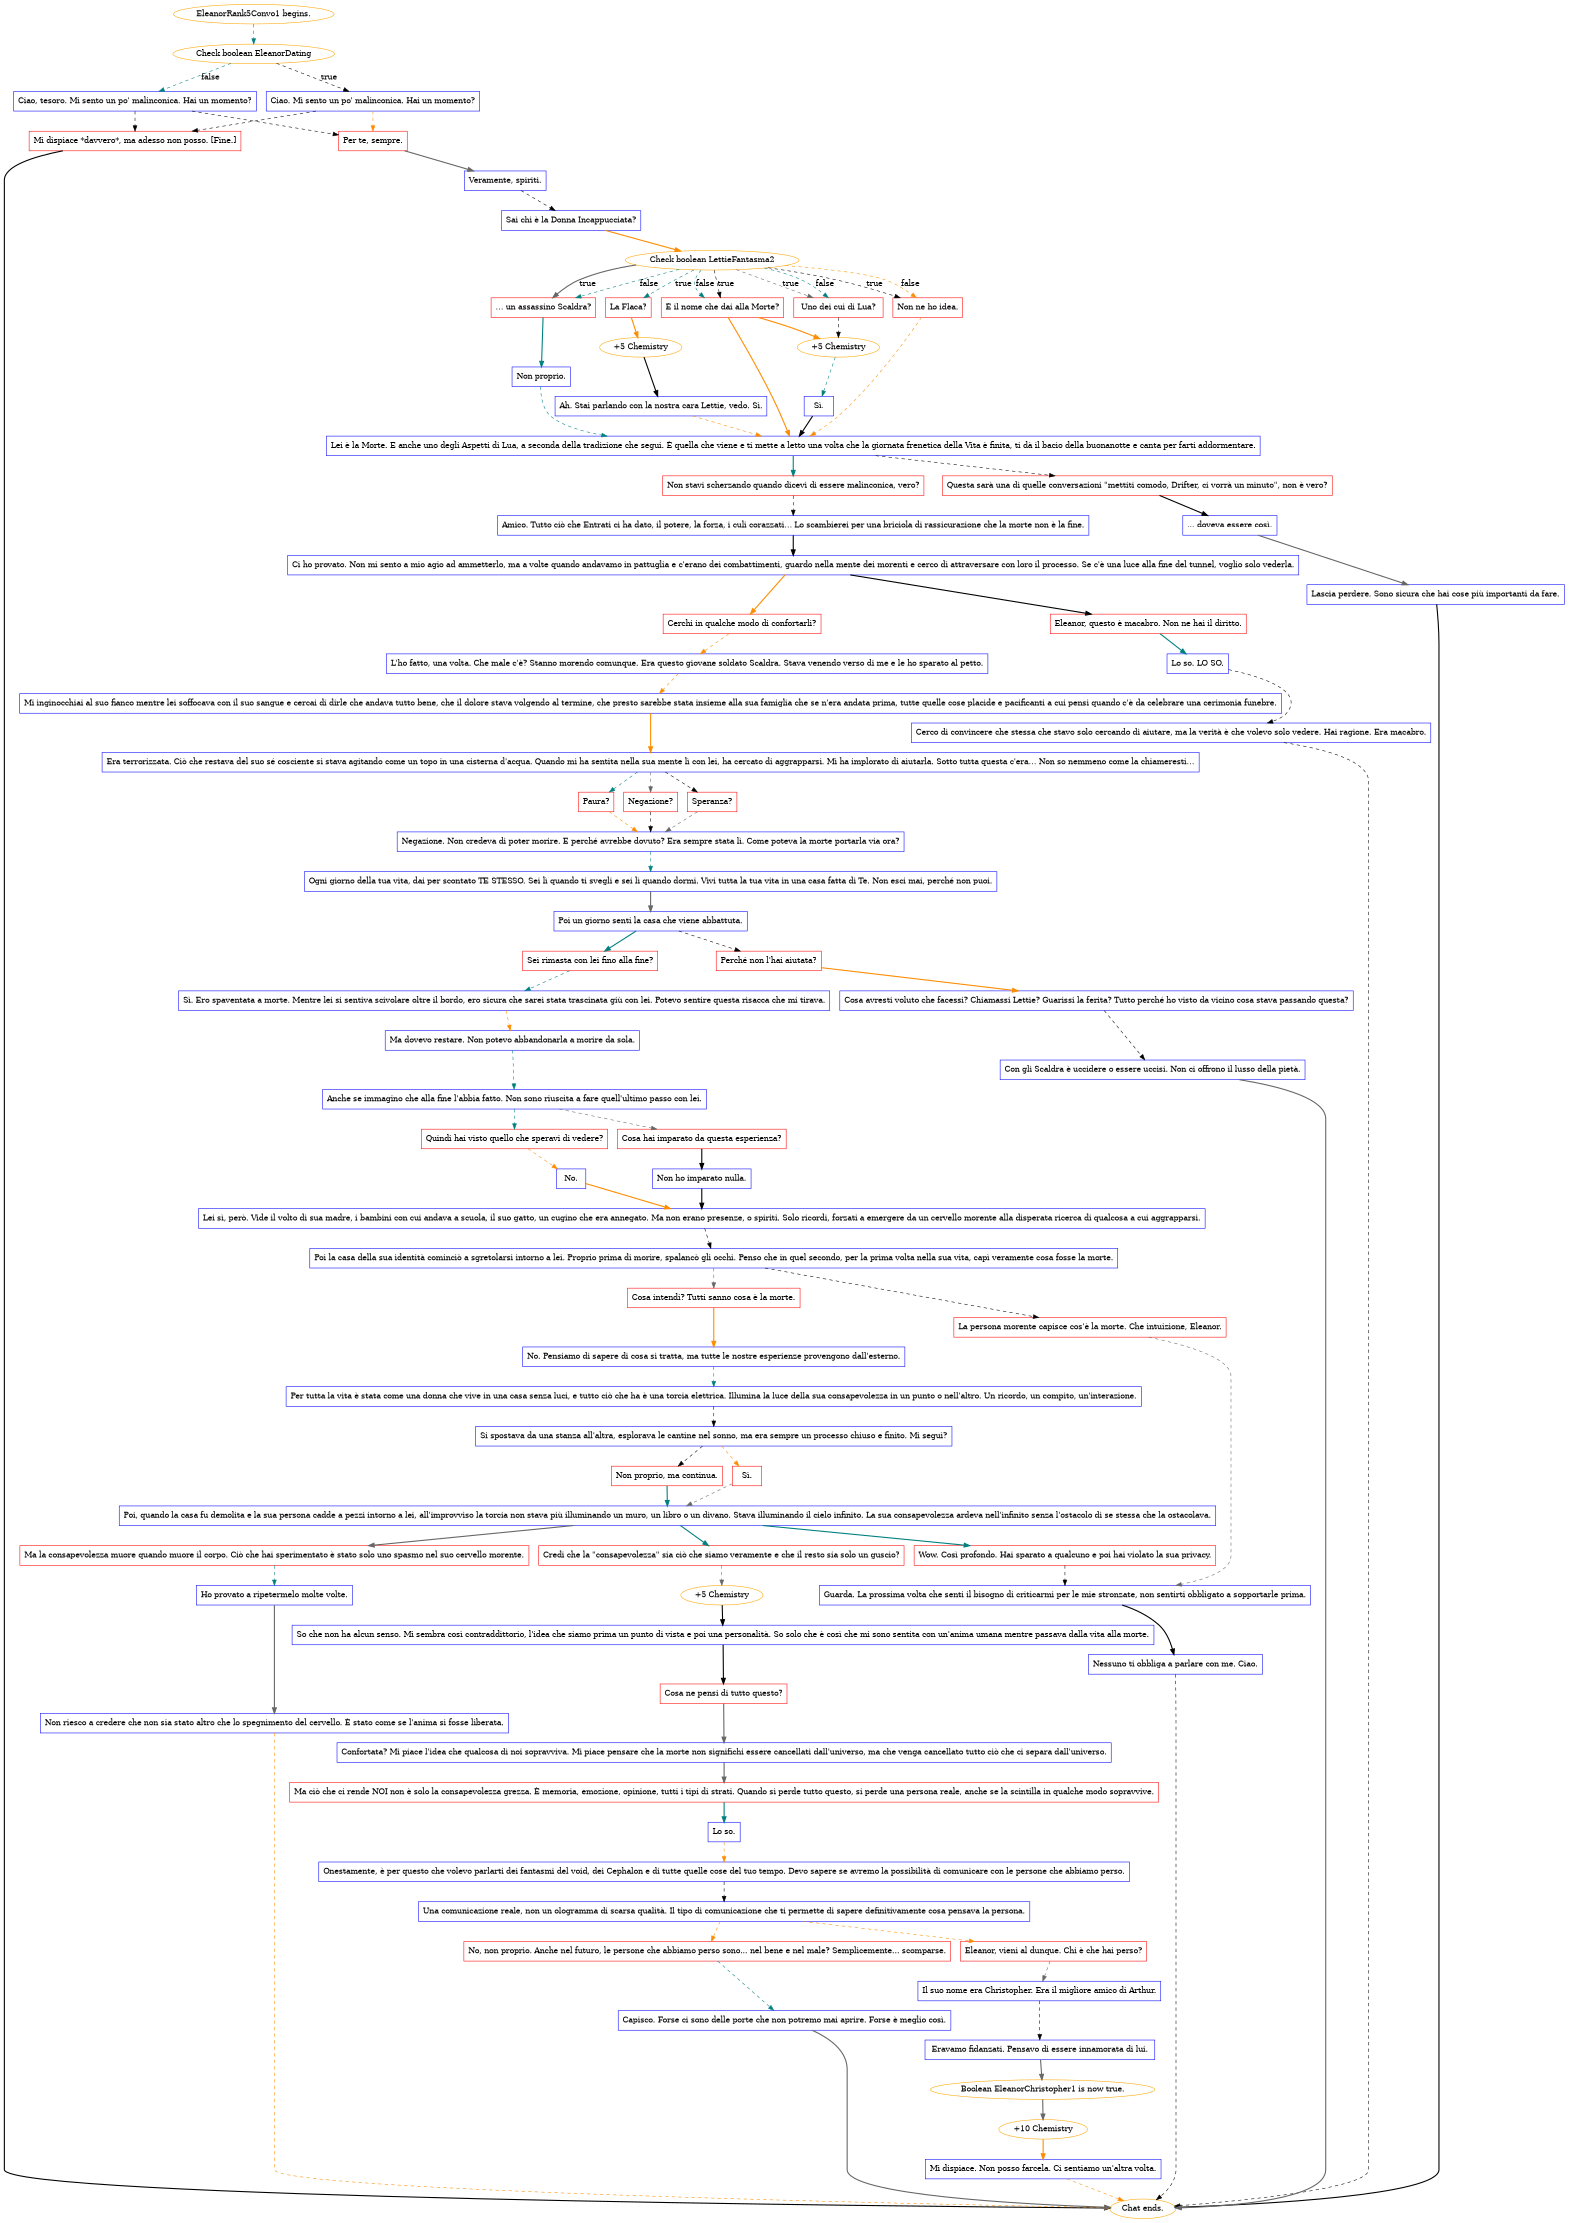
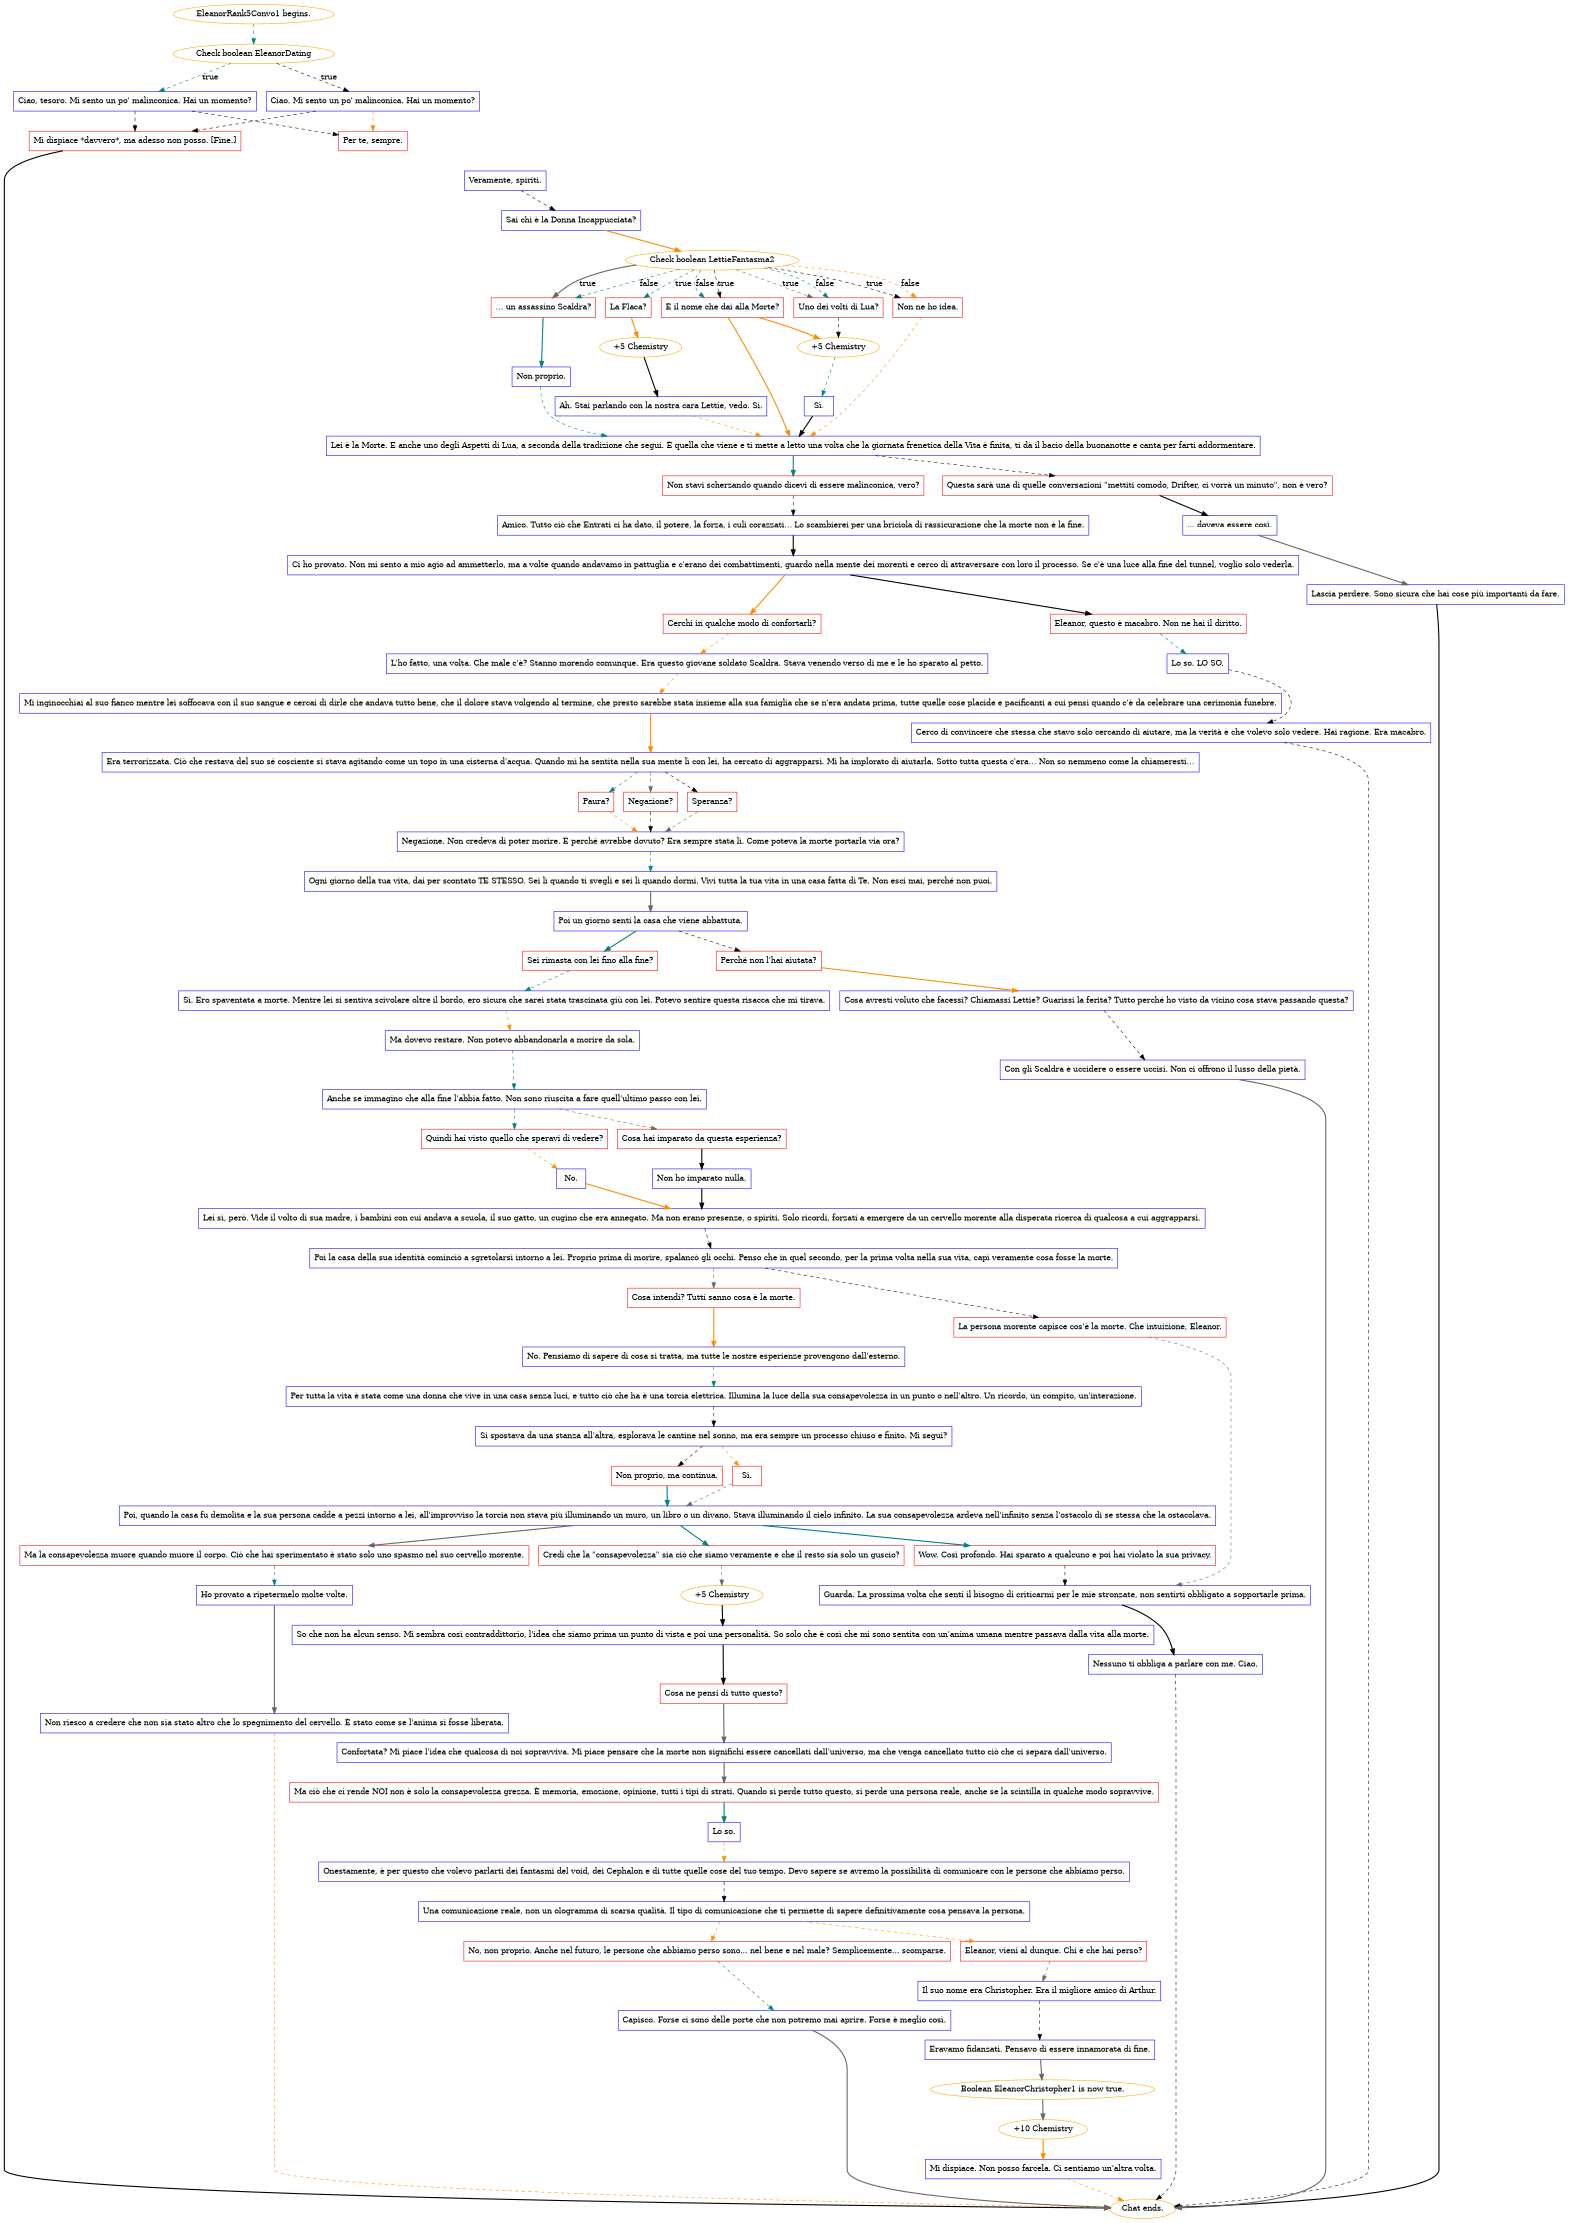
(210, 78) -> (210, 78)
(436, 160) -> none
(838, 308) -> (838, 308)
(1171, 642) -> (1171, 642)
(1040, 2050) -> (1040, 2050)
